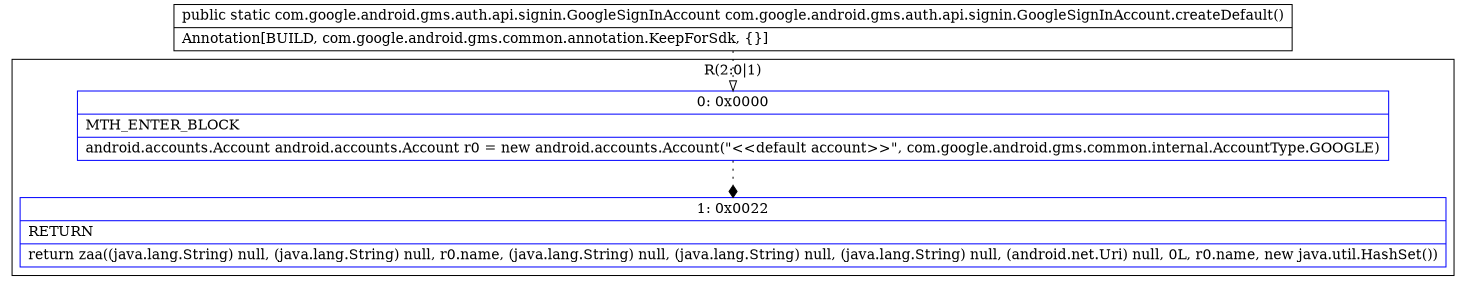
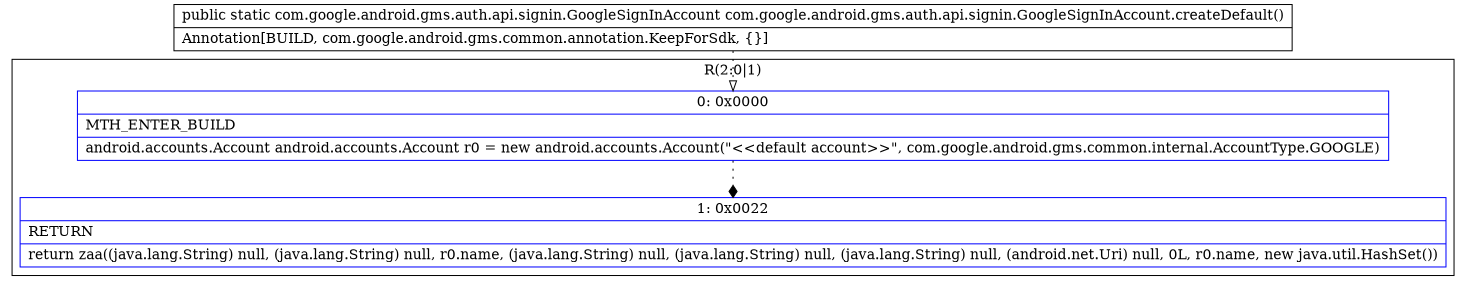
(163, 125) -> (161, 125)
